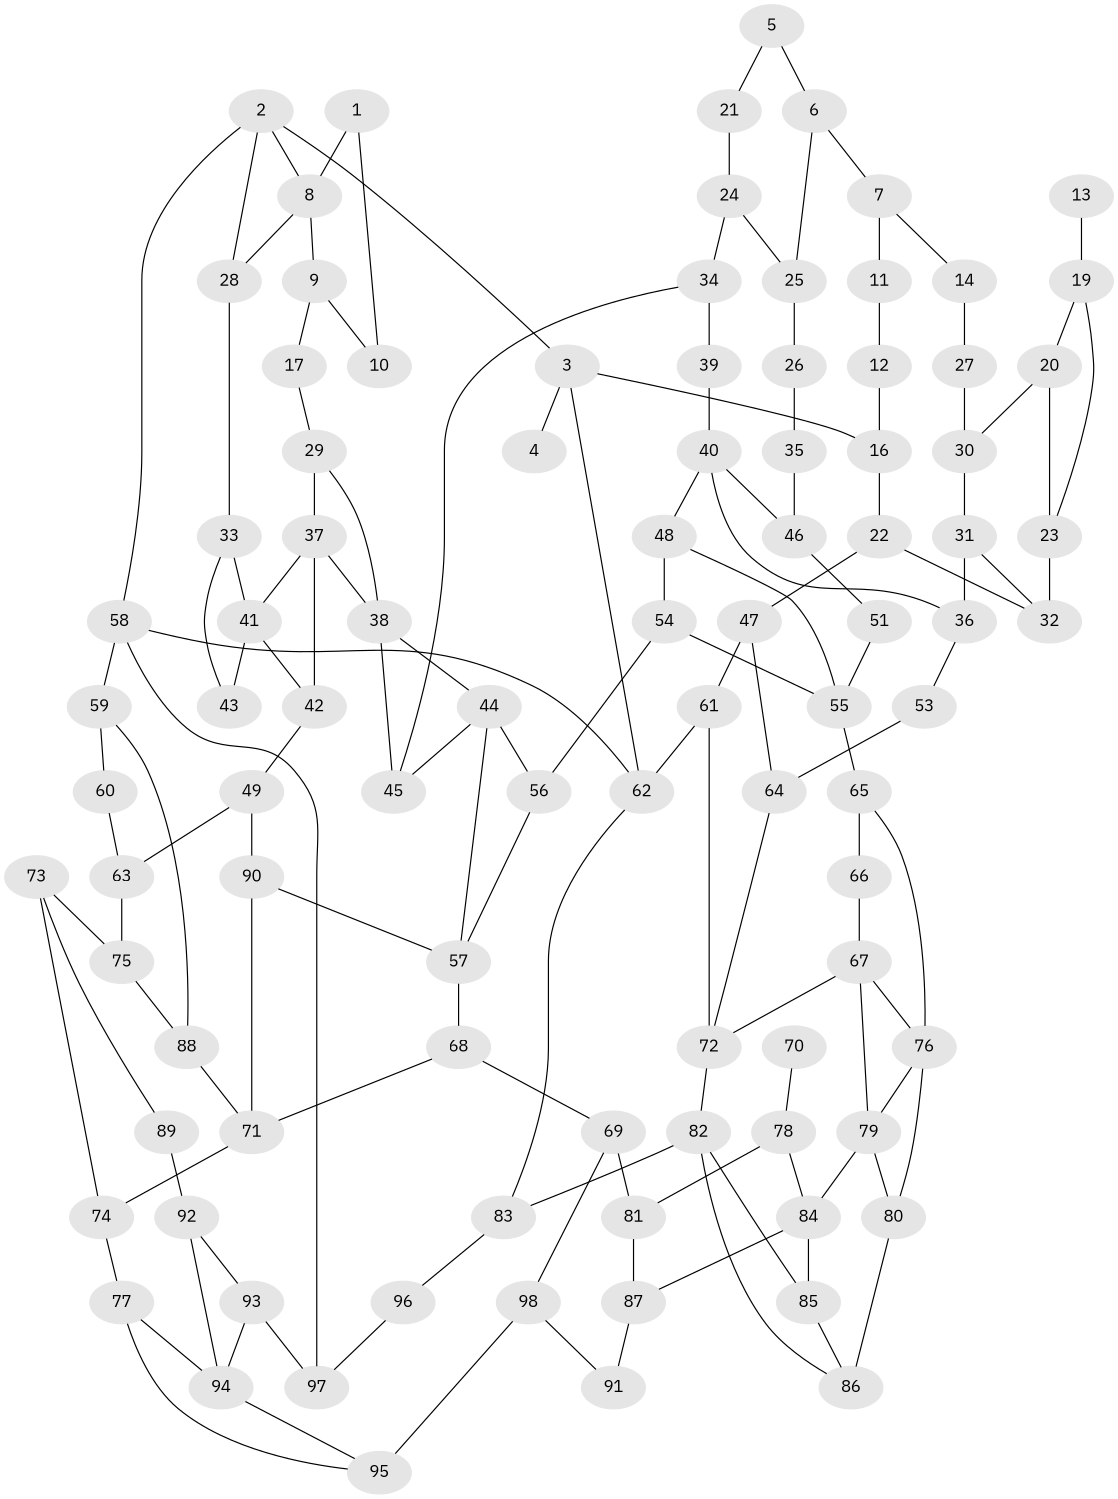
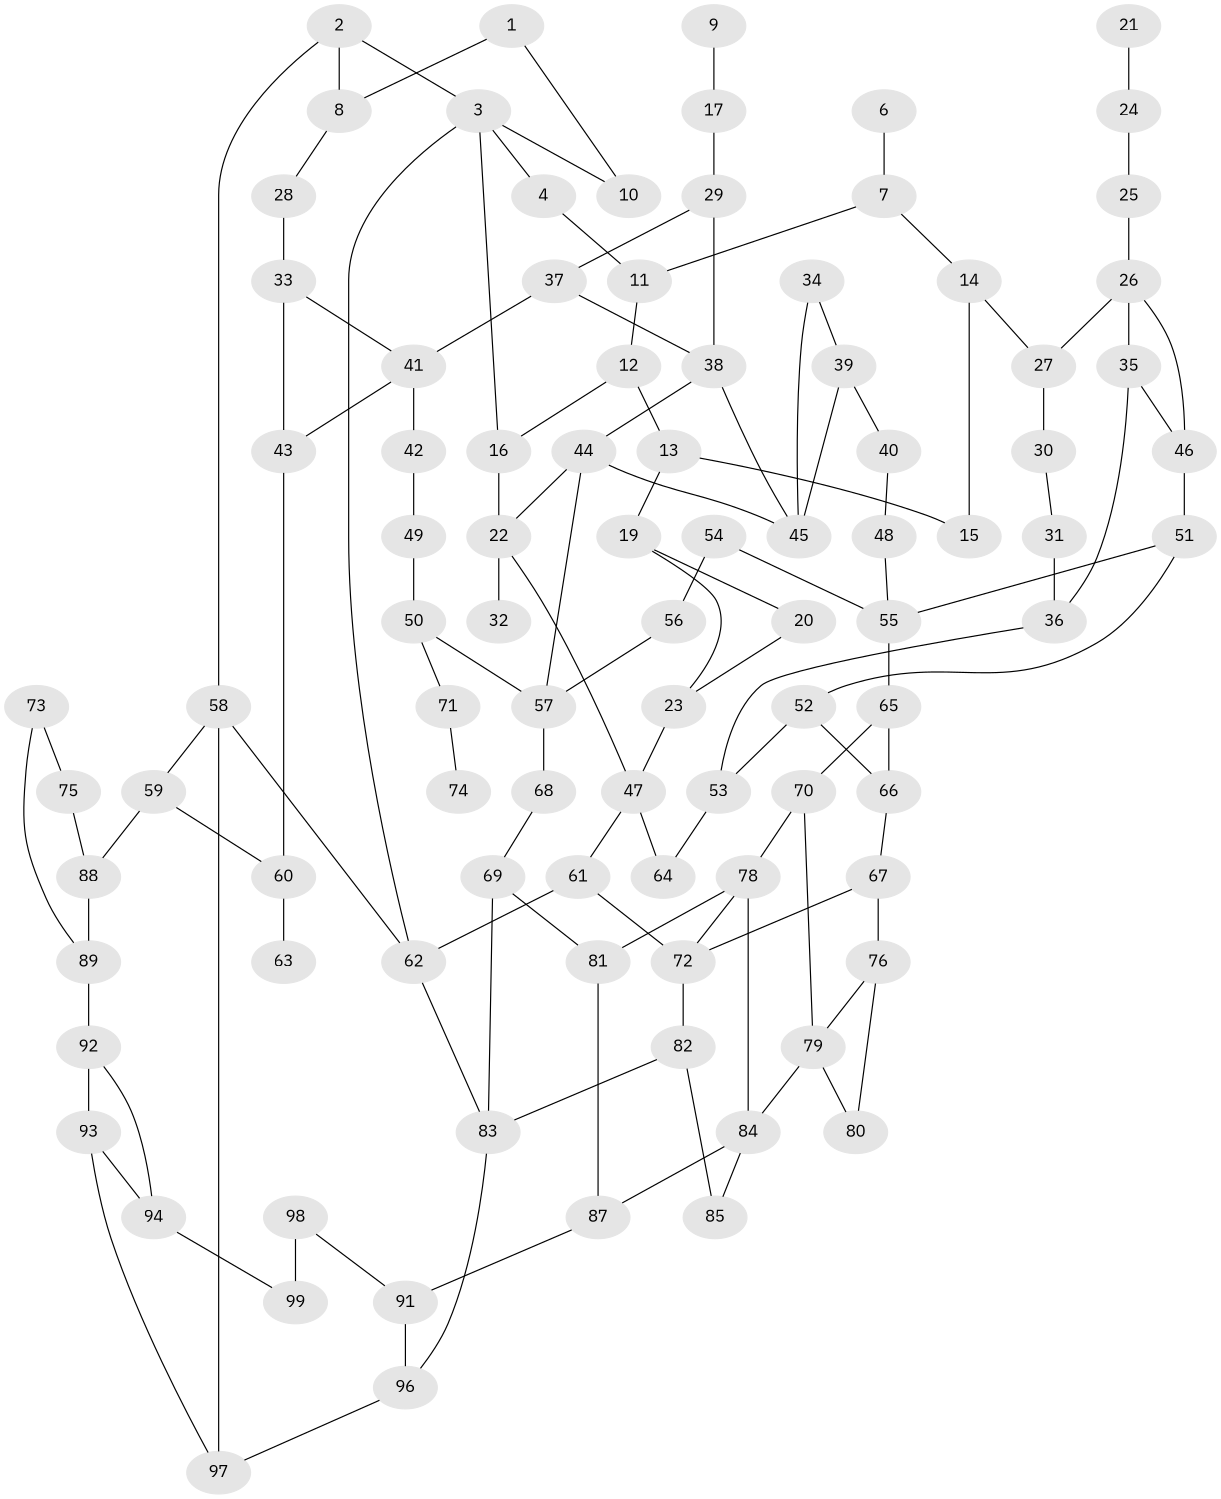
(772, 26) -> none
(245, 196) -> none
(804, 196) -> none
(312, 239) -> none
none -> (592, 239)
(719, 239) -> none
(347, 324) -> (554, 154)
none -> (1086, 324)
none -> (646, 402)
(1007, 409) -> none
none -> (821, 452)
(752, 494) -> (1176, 361)
none -> (969, 537)
(664, 579) -> none
(1007, 579) -> none
(1050, 579) -> (654, 749)
(789, 581) -> (1114, 500)
(314, 622) -> none
none -> (284, 664)
none -> (804, 707)
(514, 749) -> (541, 494)
(187, 835) -> none
(252, 877) -> (414, 622)
(917, 914) -> (851, 744)
(742, 919) -> (716, 920)
(122, 920) -> none
(69, 1047) -> none
(864, 1047) -> (808, 920)
(219, 1090) -> (89, 920)
(355, 1090) -> none
(571, 1217) -> (491, 1005)
(122, 1303) -> none
none -> (405, 1345)
(851, 1388) -> none
(379, 1473) -> (295, 1303)
